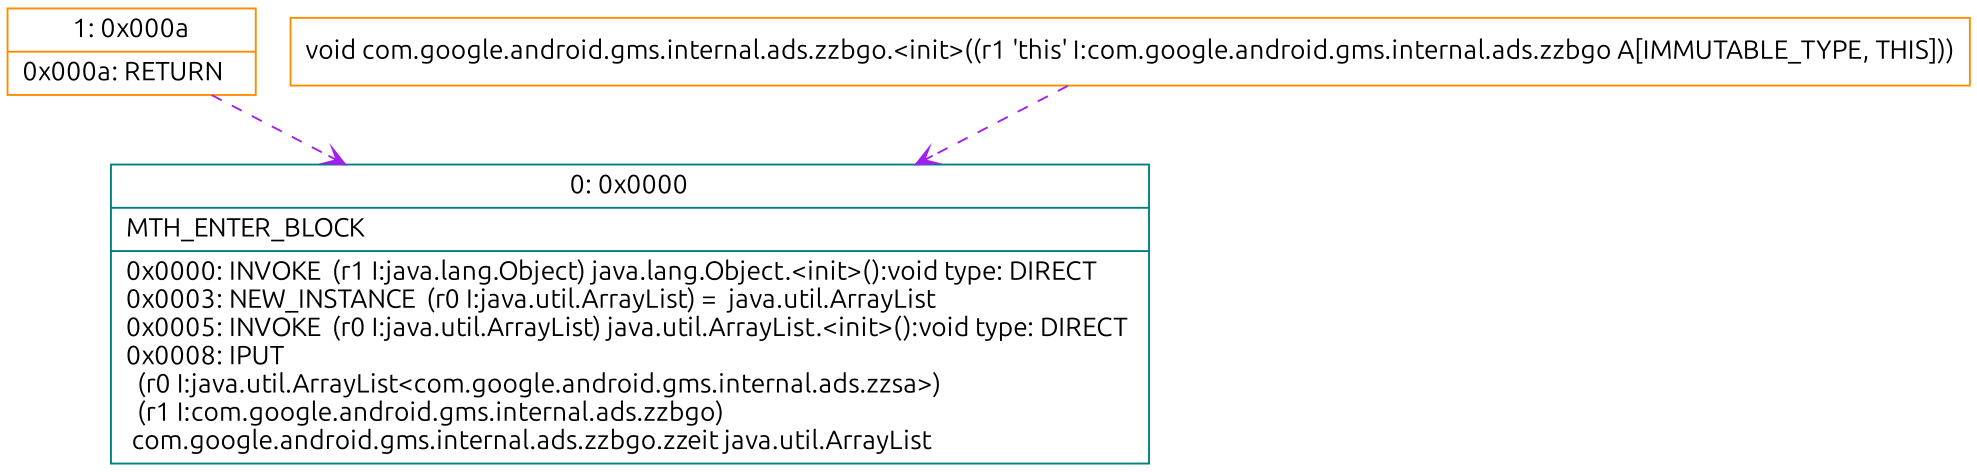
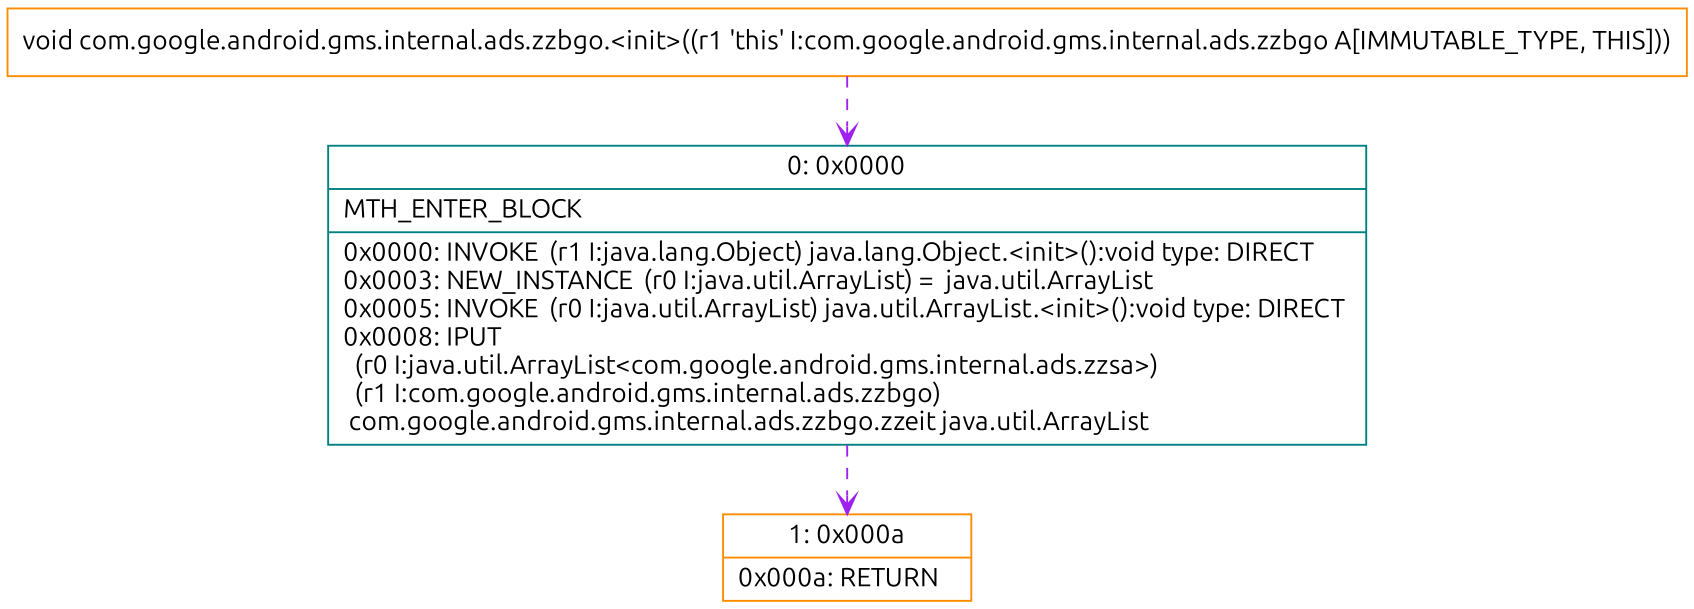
(270, 125) -> (847, 470)
